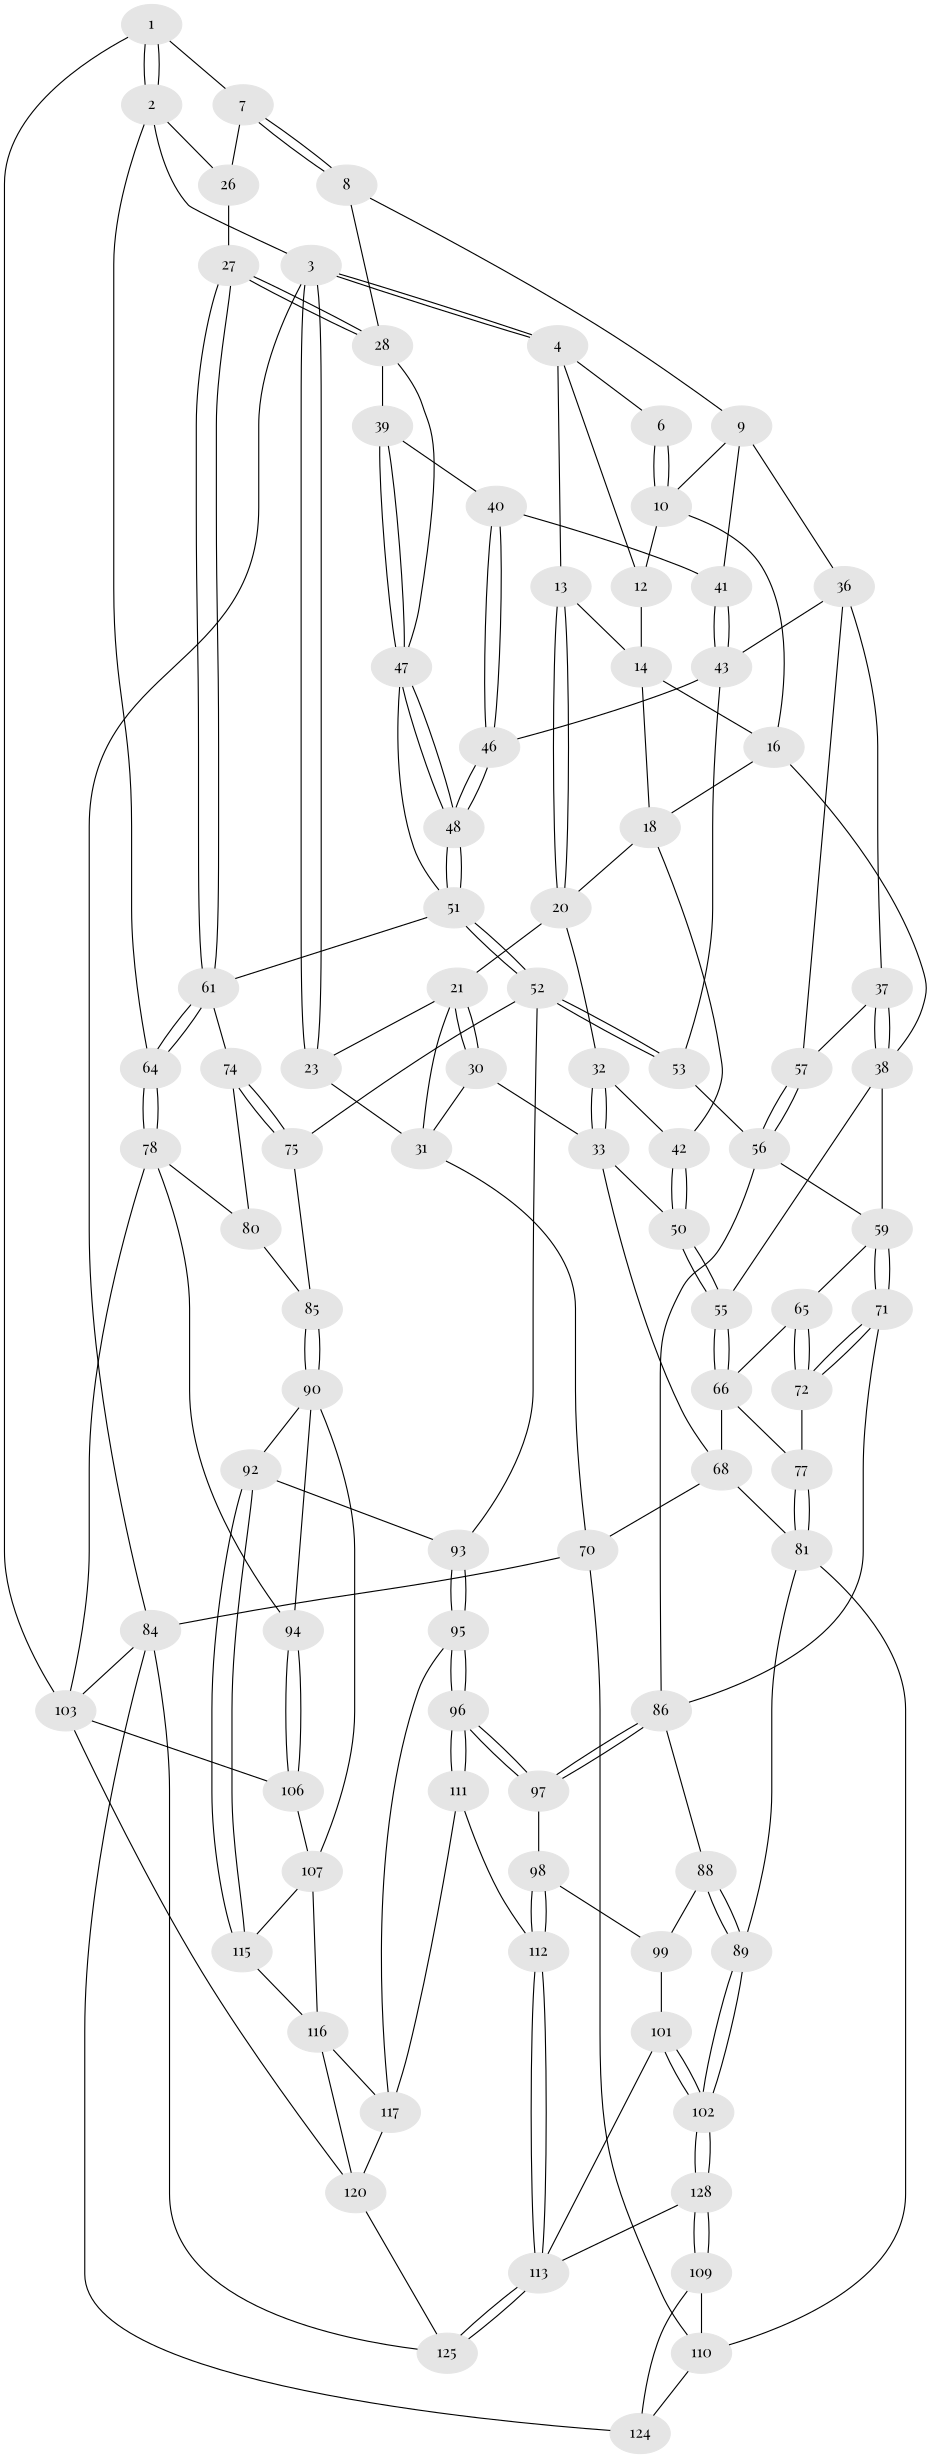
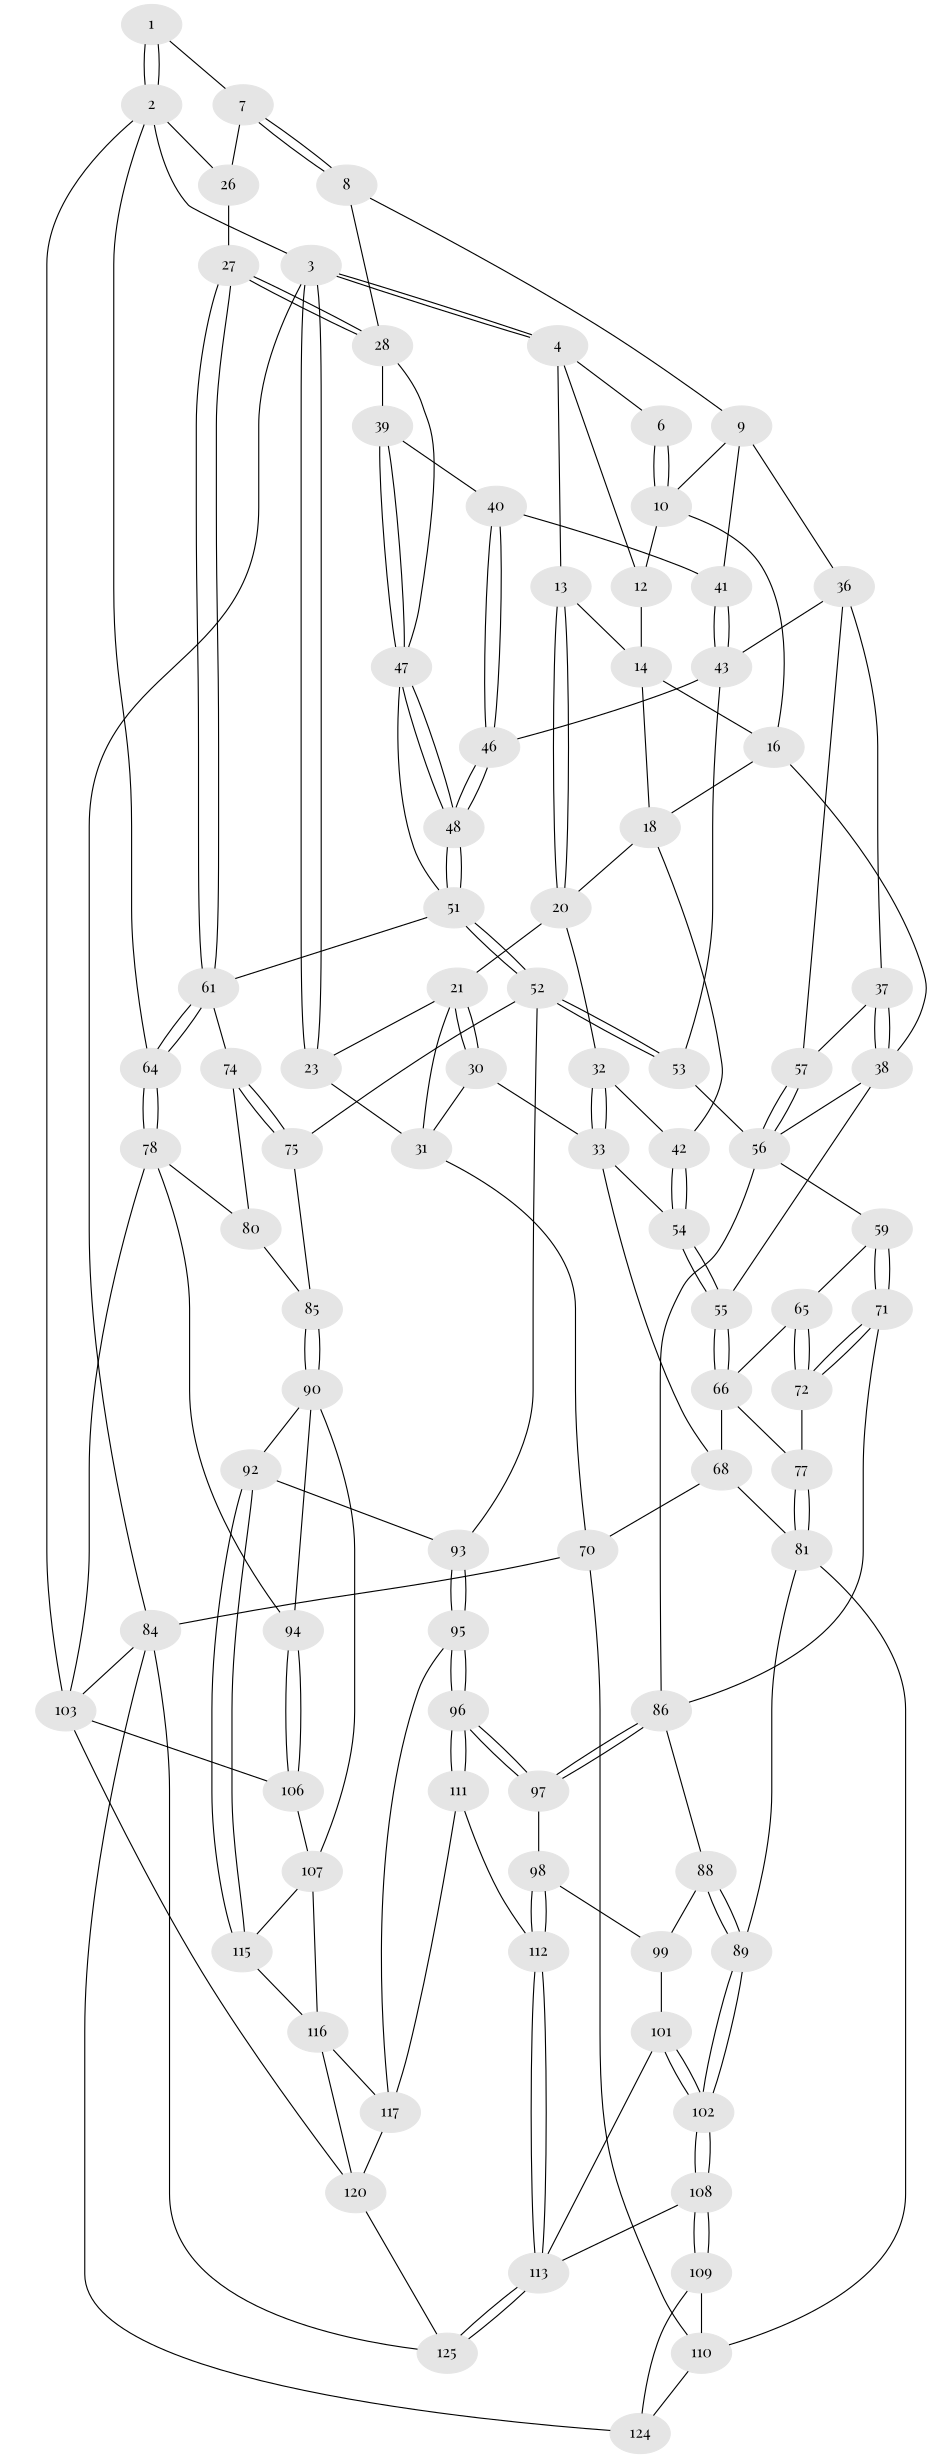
(4, 843) -> (47, 892)
(882, 1149) -> (821, 1109)
(679, 1229) -> (679, 1229)
(702, 2193) -> (702, 2193)
